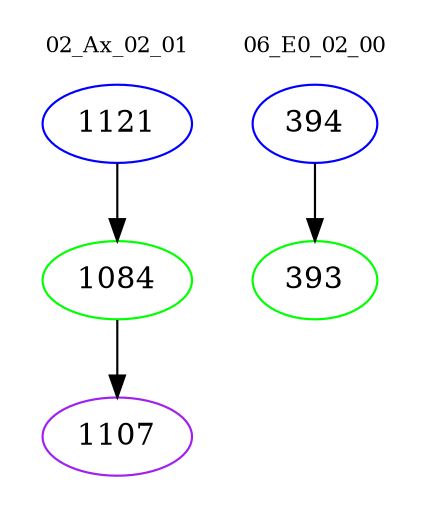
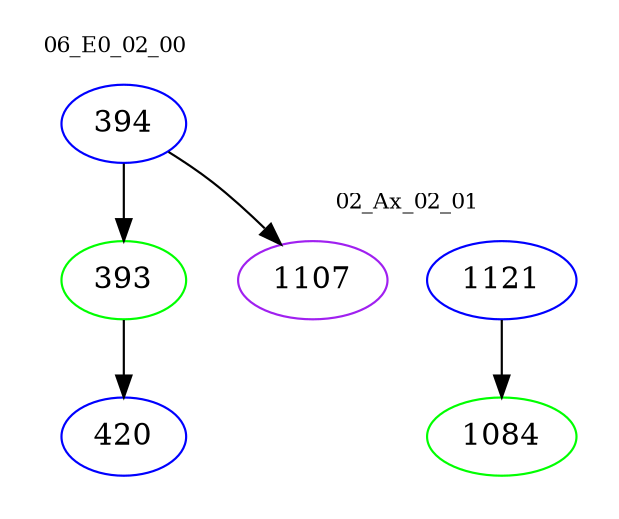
(117, 348) -> (235, 201)
none -> (124, 437)
